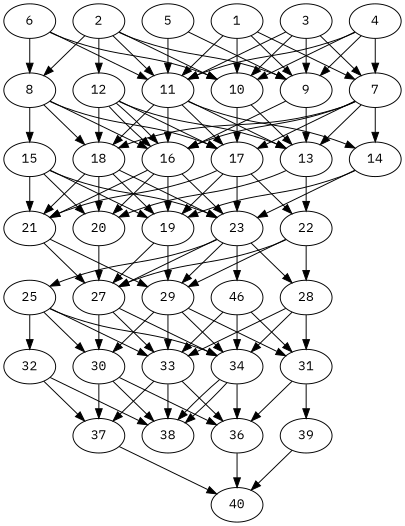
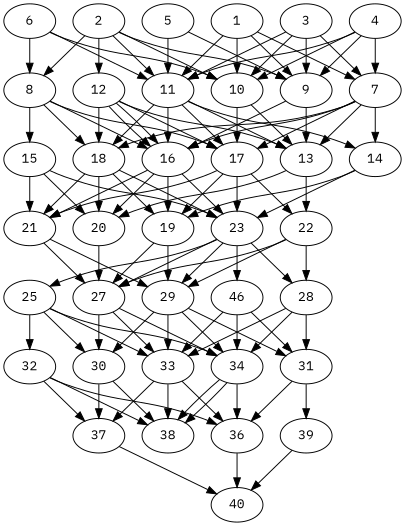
(94, 192) -> none
(161, 398) -> (121, 399)
